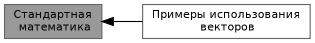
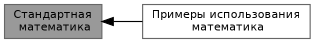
(226, 22) -> (226, 22)
